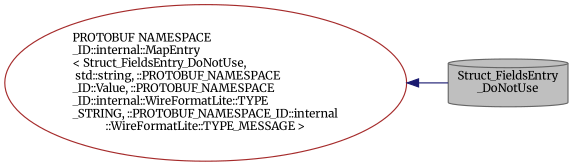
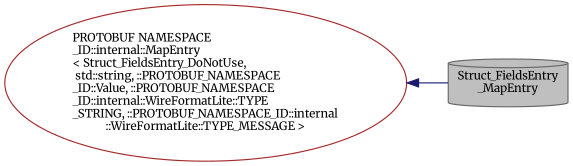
(508, 83) -> (508, 83)
